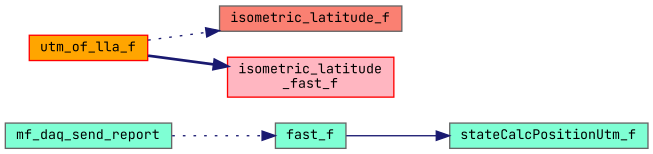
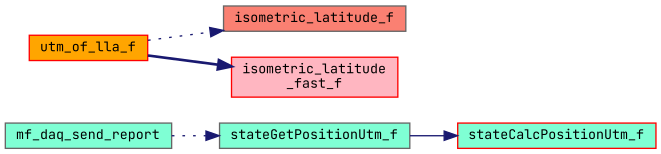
(311, 136) -> (315, 136)
(549, 136) -> (557, 136)
